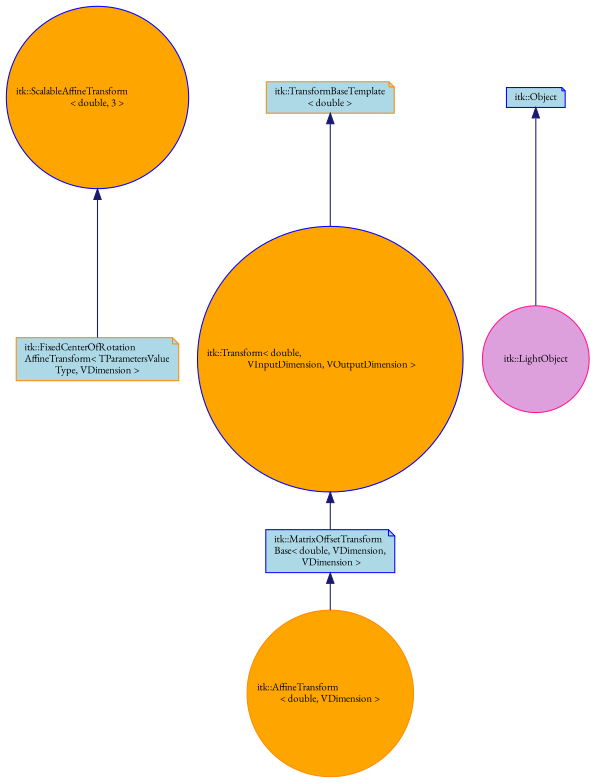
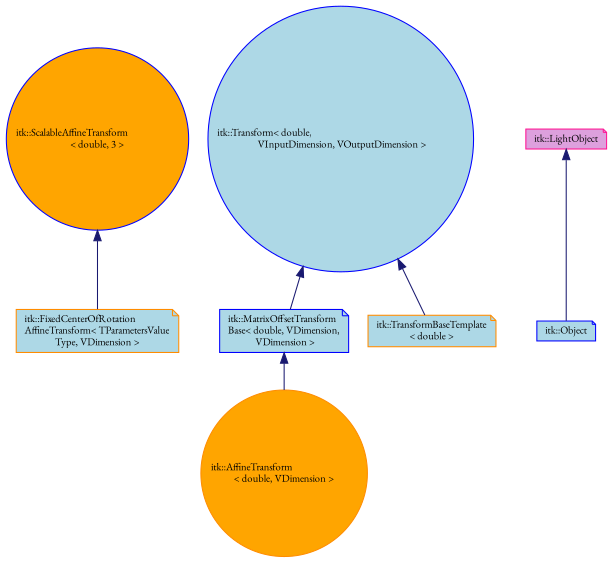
(330, 175) -> (414, 292)
(536, 212) -> (566, 241)
(330, 359) -> (341, 139)
(536, 359) -> (566, 139)
